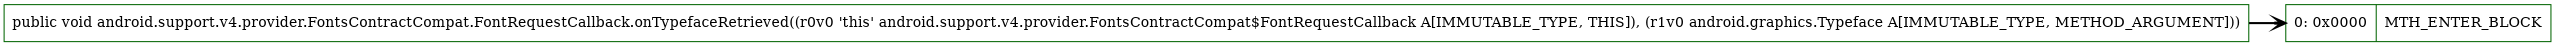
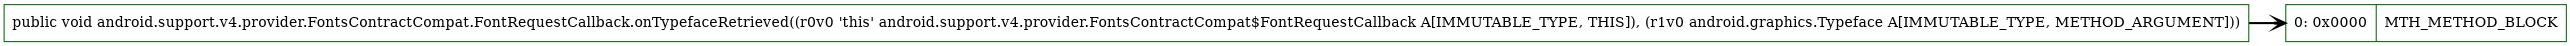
(2464, 23) -> (2471, 23)
